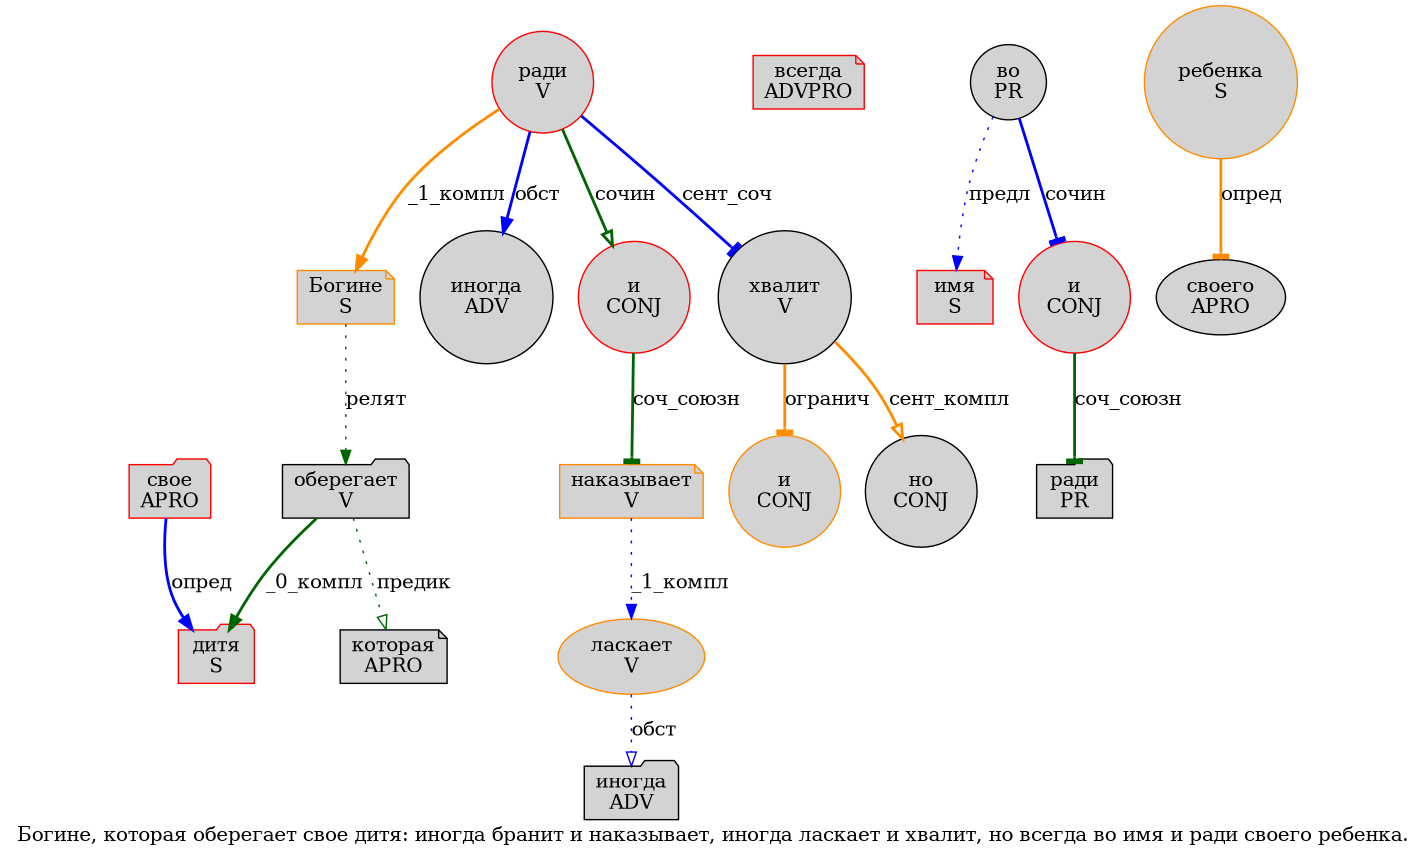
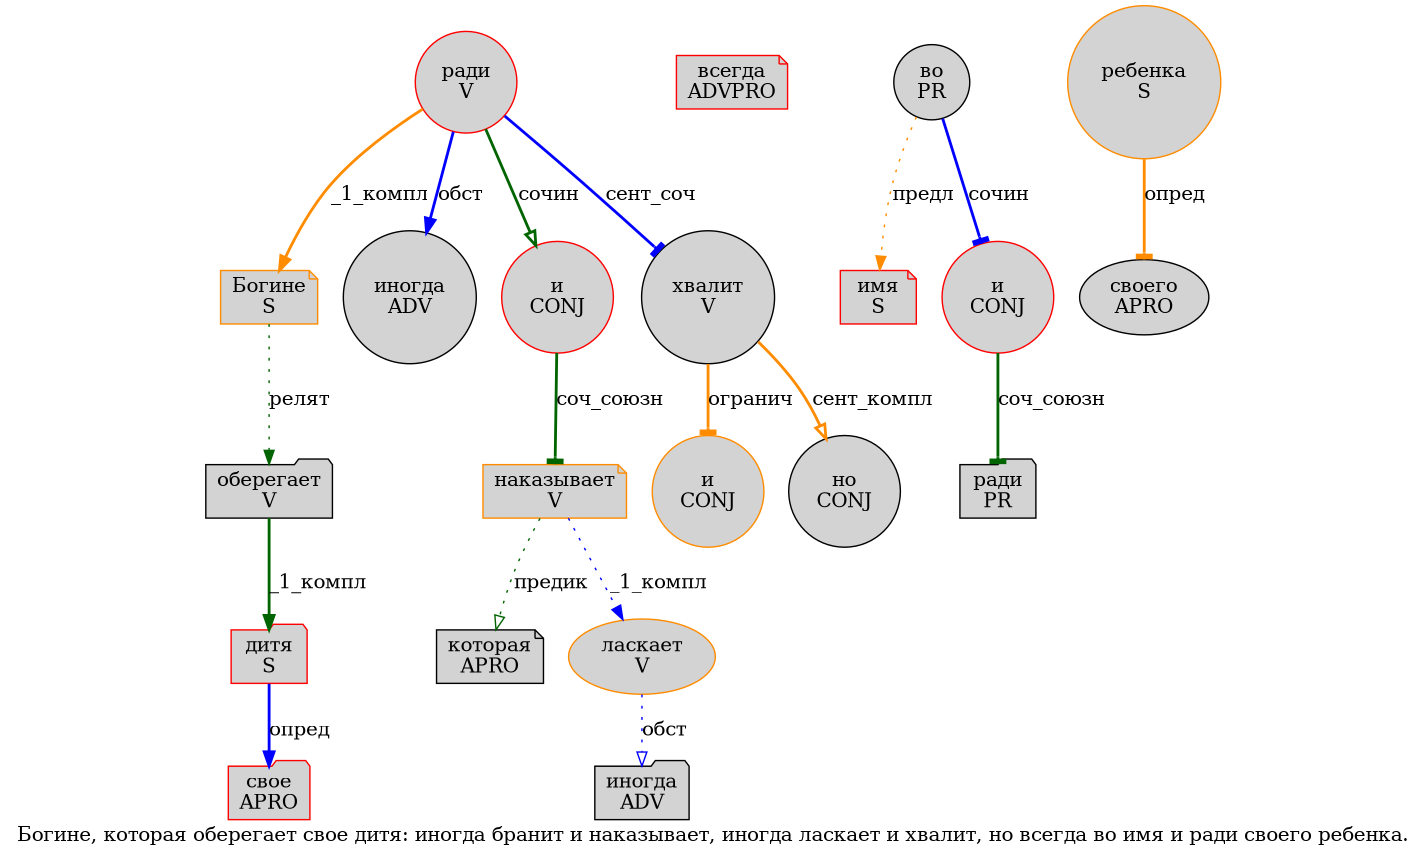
(969, 185) -> (892, 185)
(368, 567) -> (517, 566)
(166, 570) -> (269, 718)
(315, 583) -> (318, 583)
